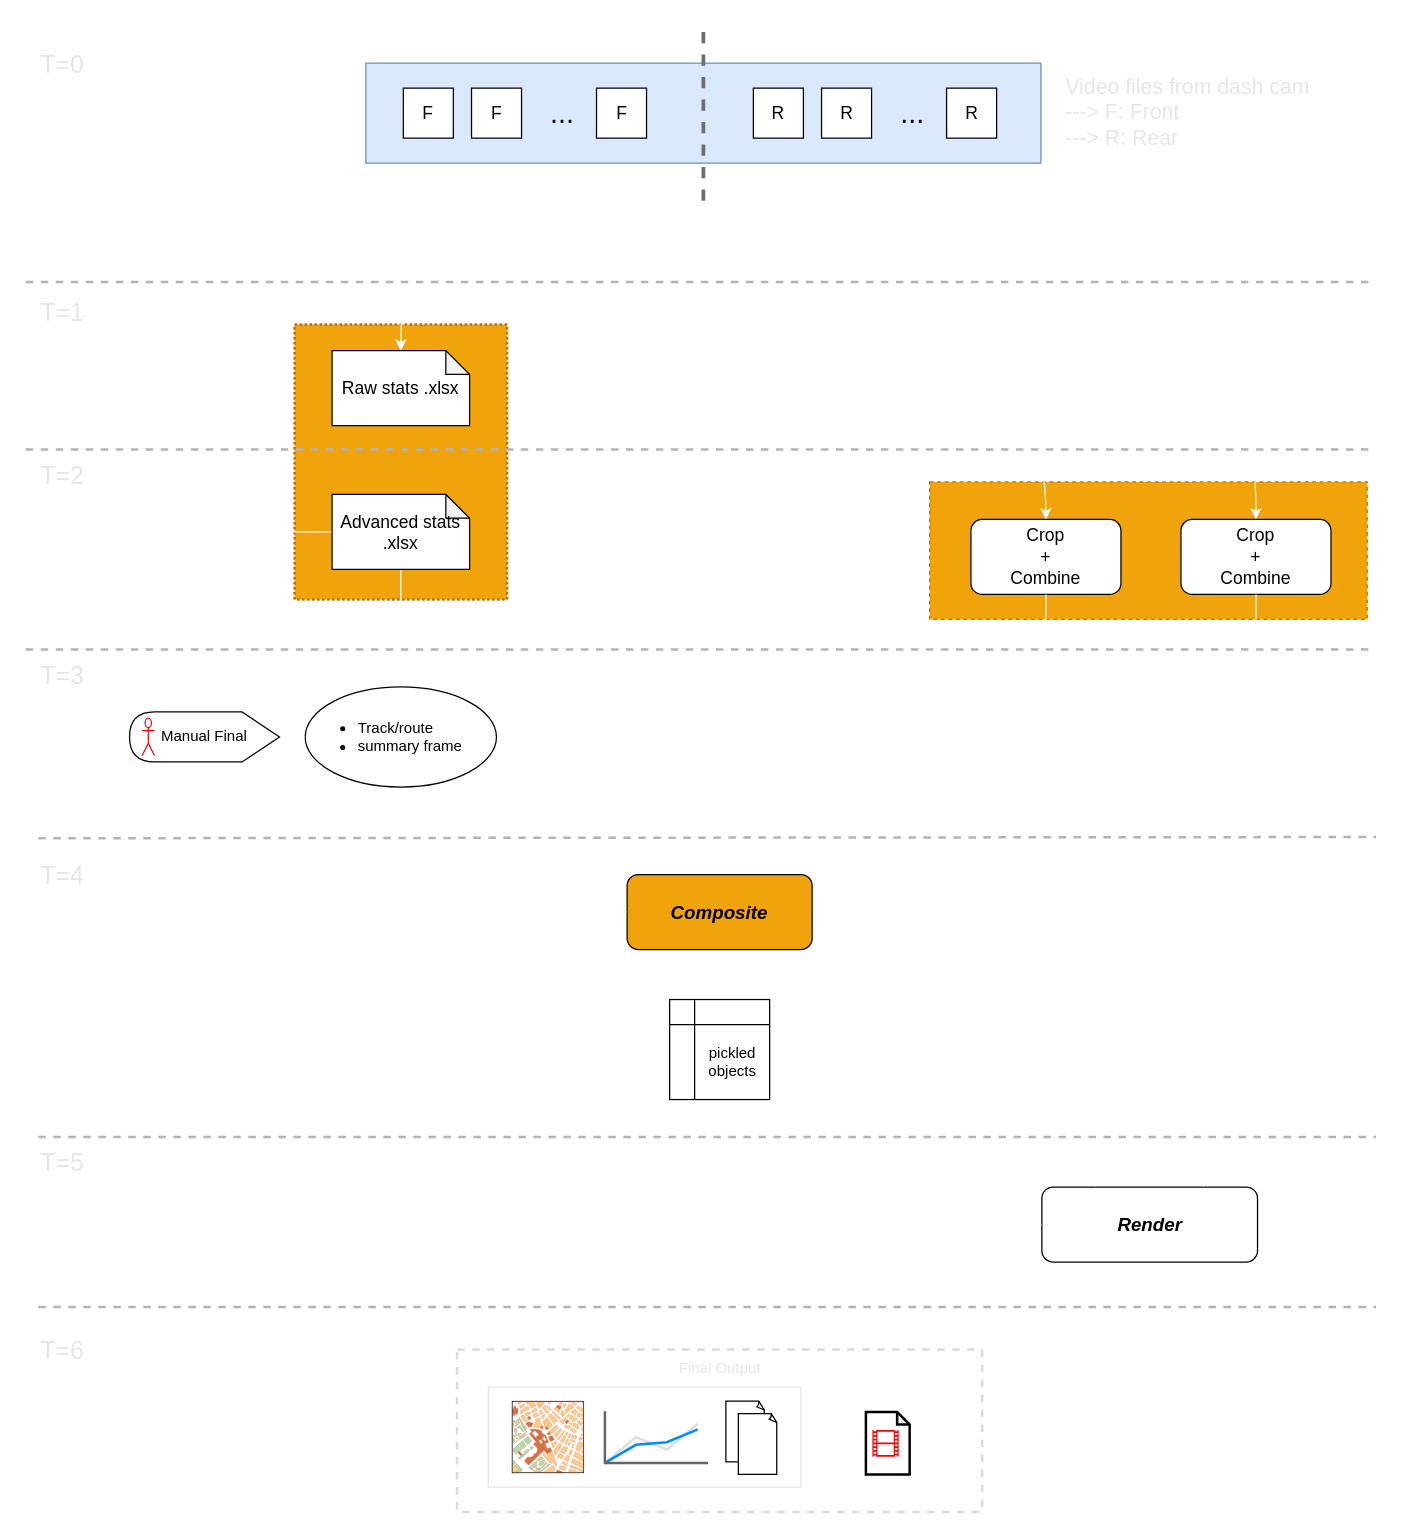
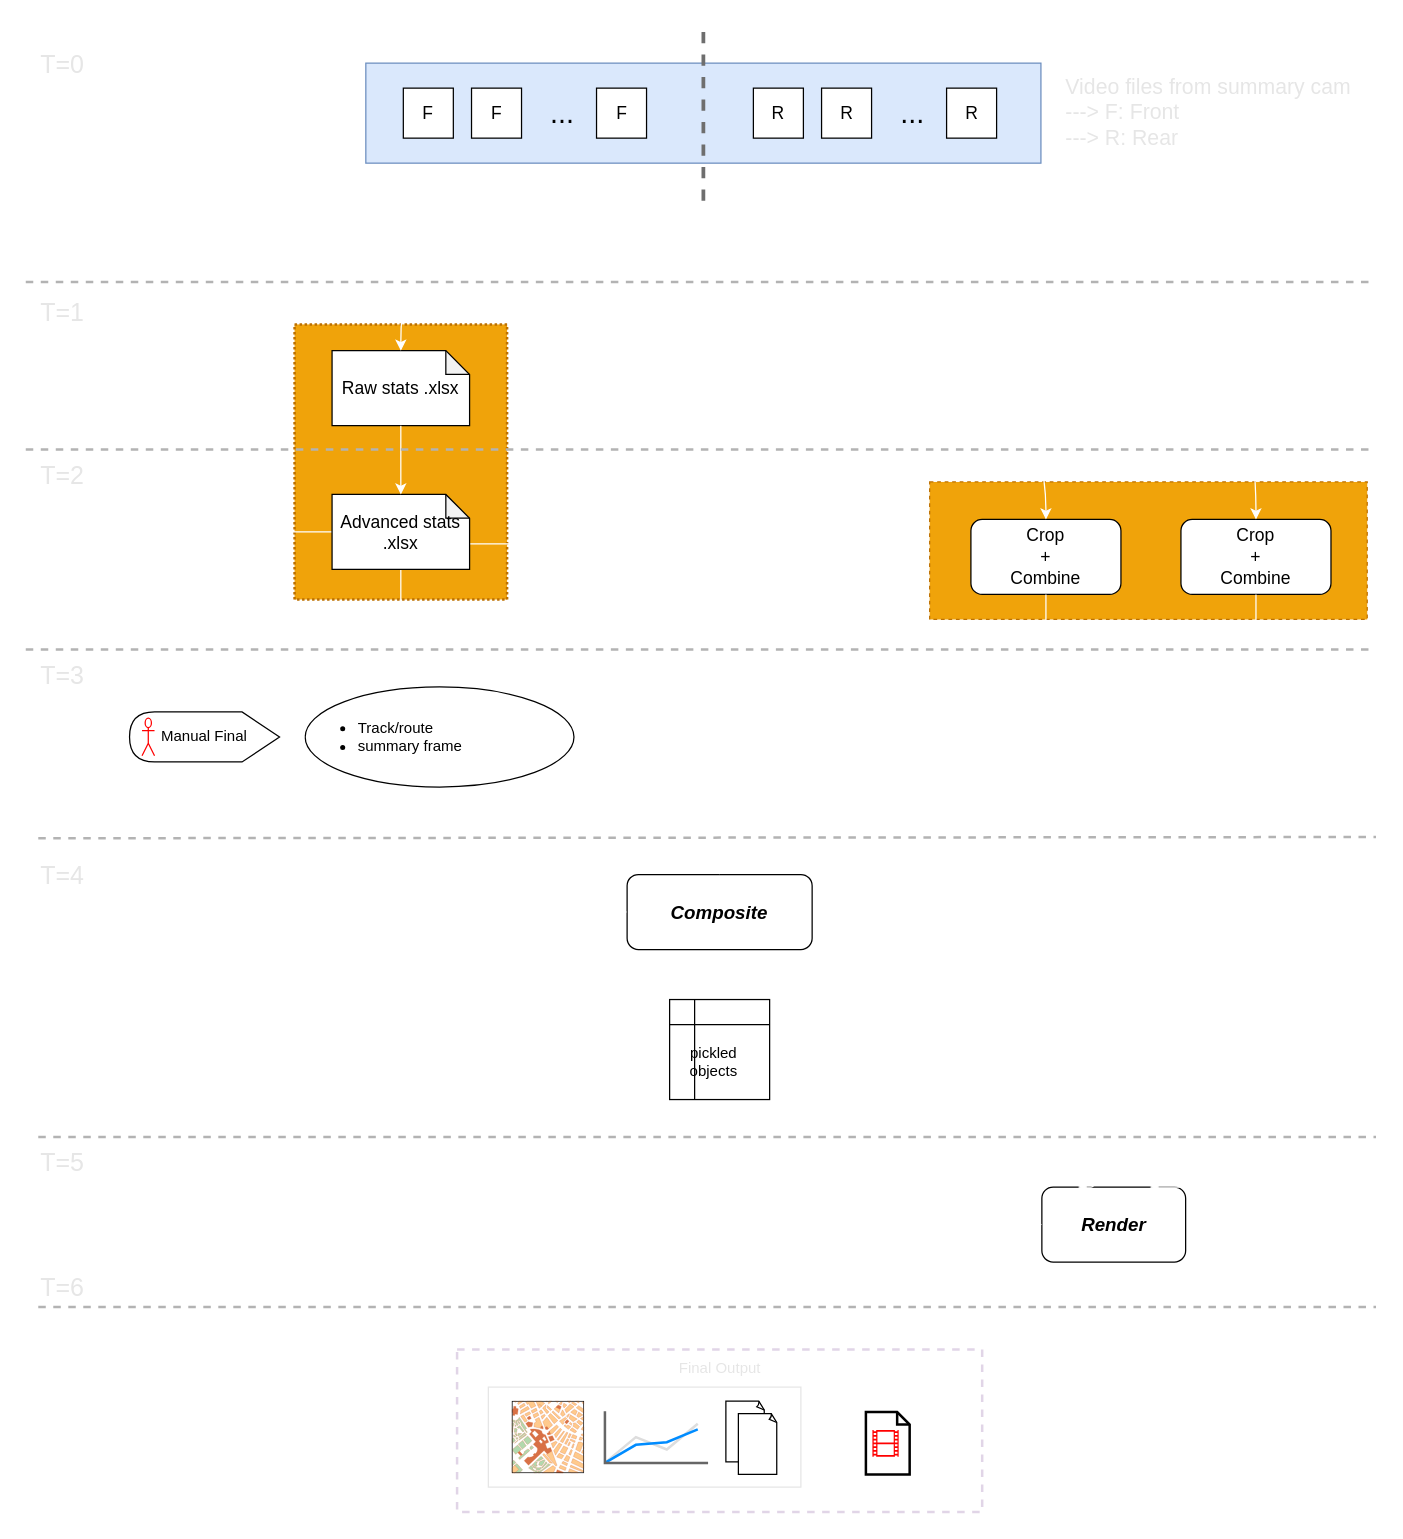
(1157, 126) -> (1170, 126)
none -> (401, 456)
none -> (489, 544)
(401, 737) -> (439, 737)
(719, 912) -> (719, 912)
(732, 1062) -> (713, 1062)
(1149, 1224) -> (1113, 1224)
(76, 1349) -> (76, 1287)
